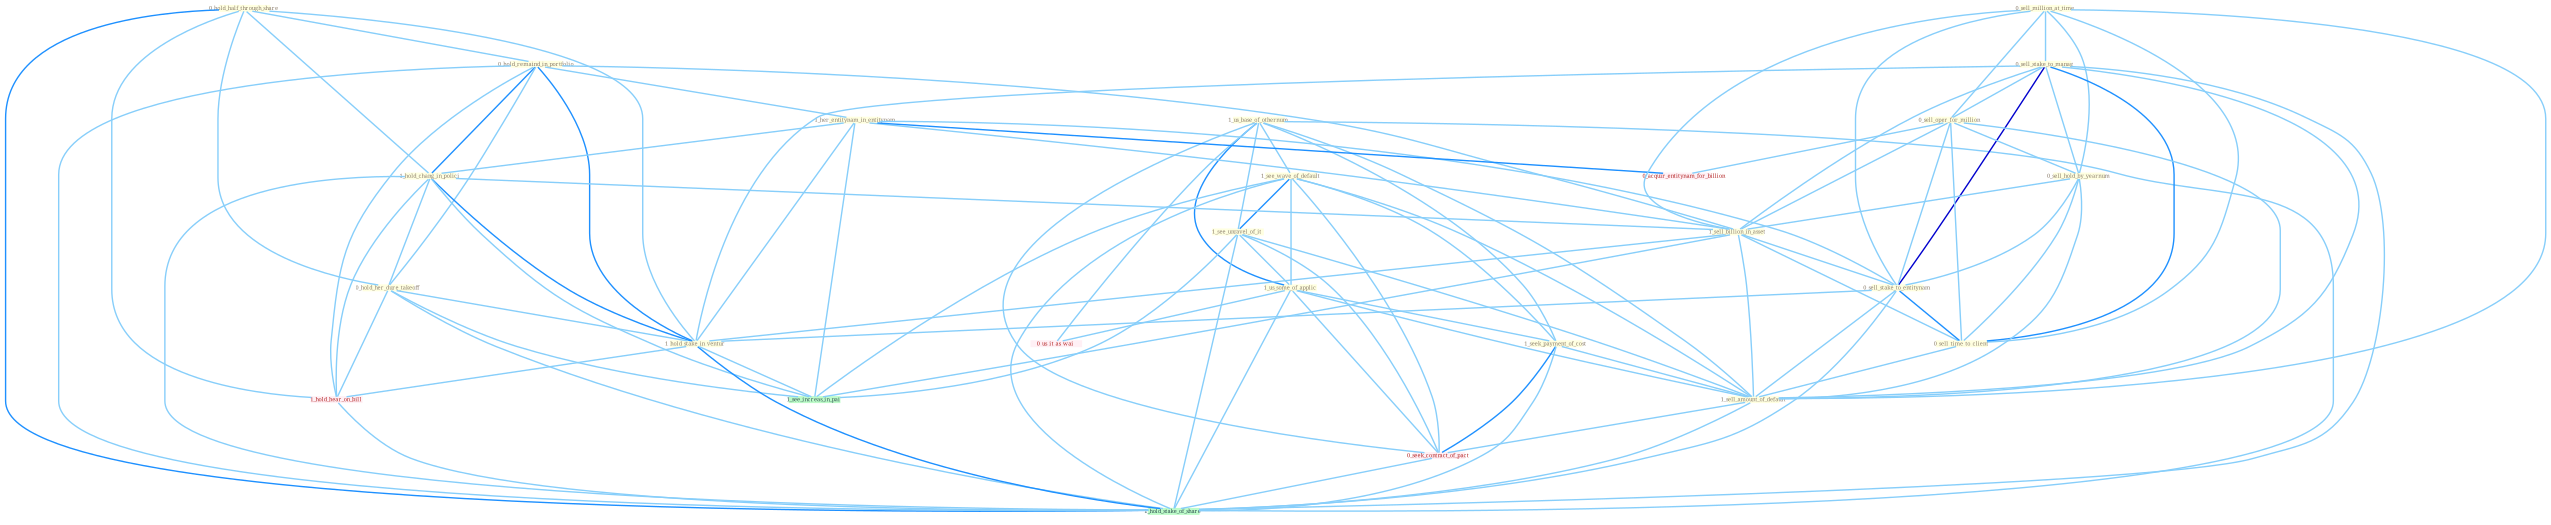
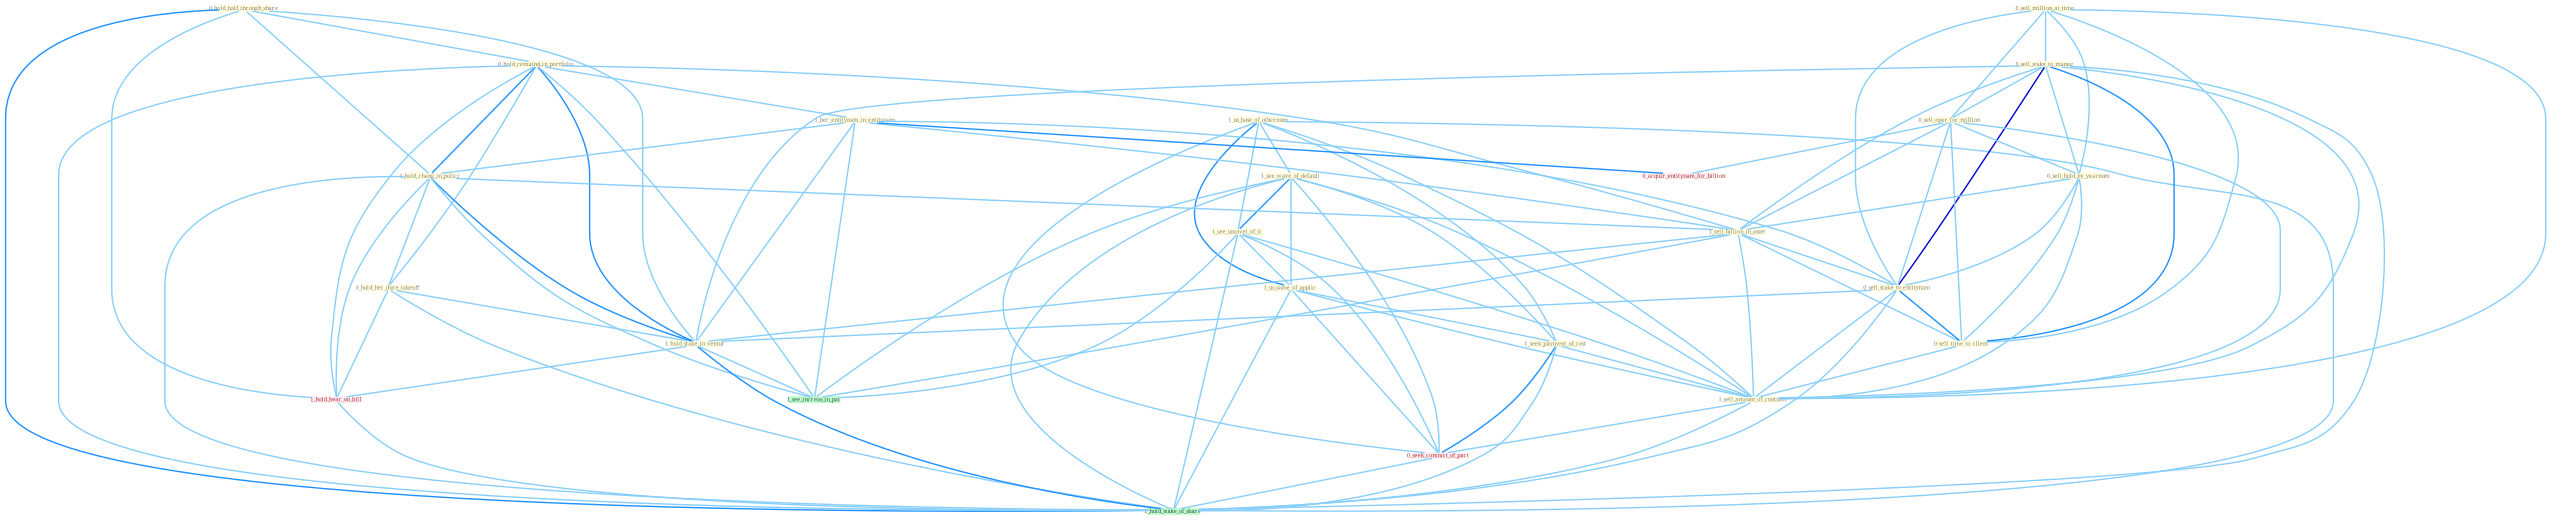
(1786, 60) -> none
(222, 196) -> none
(1056, 344) -> none
(610, 369) -> (685, 224)
(1754, 400) -> (1754, 400)
